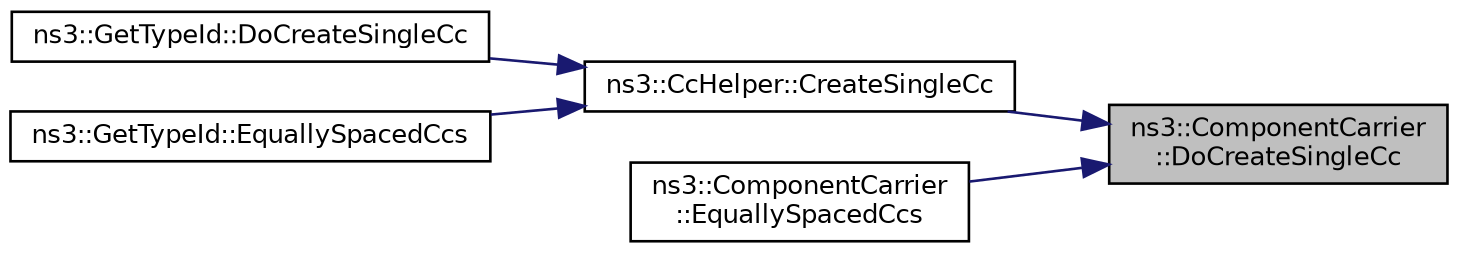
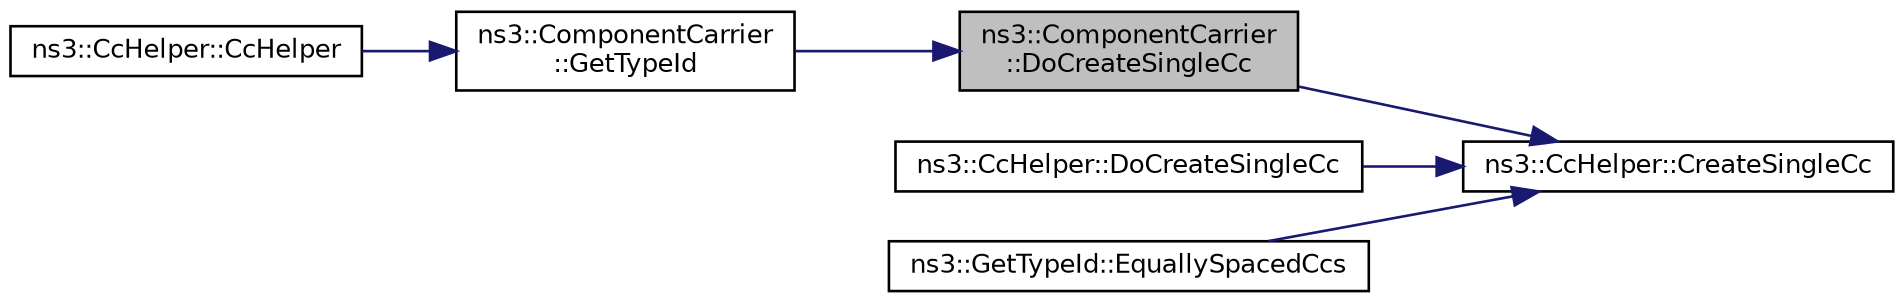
(250, 37) -> (1129, 167)
none -> (186, 51)
(1045, 116) -> (1415, 111)
(800, 202) -> (625, 51)
